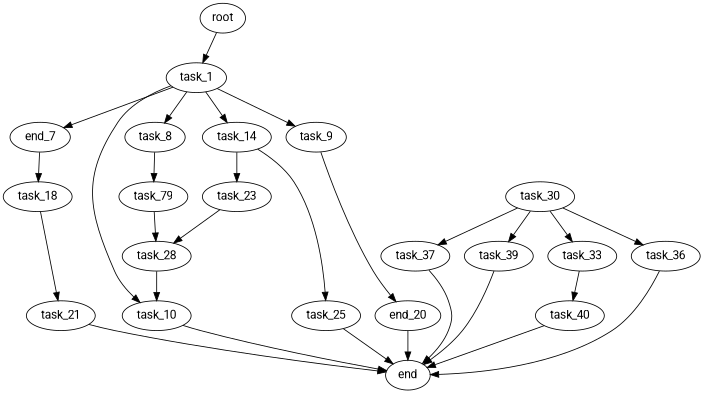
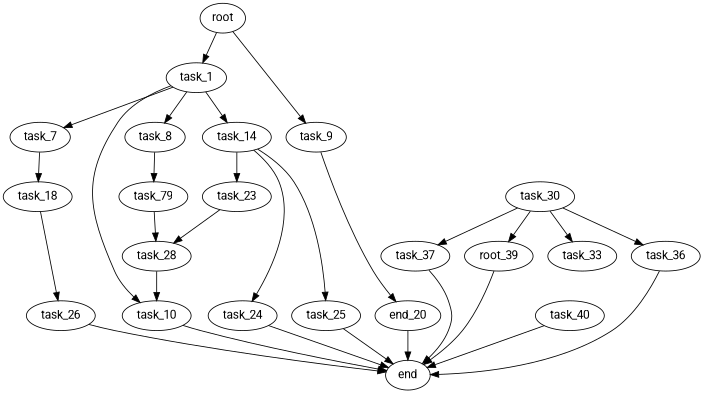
(252, 106) -> (267, 74)
(40, 137) -> (40, 137)
(499, 256) -> (499, 256)
(577, 282) -> none
(61, 316) -> (61, 316)
none -> (243, 316)
